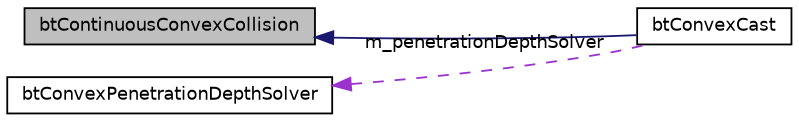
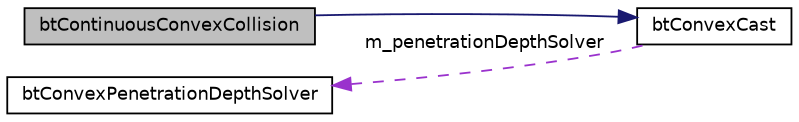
(485, 38) -> (467, 14)
